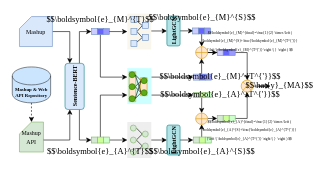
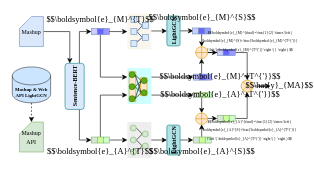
(36, 32) -> (32, 32)
(32, 93) -> (32, 93)
(70, 140) -> none
